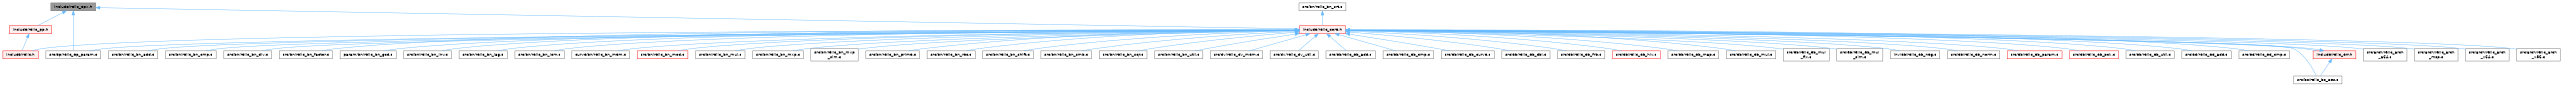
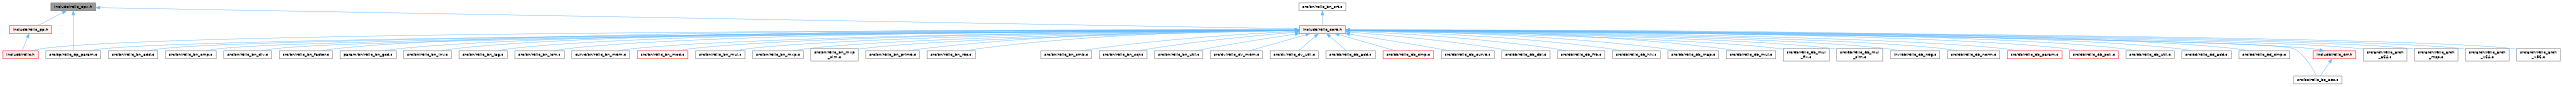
(1833, 36) -> none
(1008, 55) -> none
(1408, 55) -> (1408, 55)
(1636, 55) -> (1636, 55)
